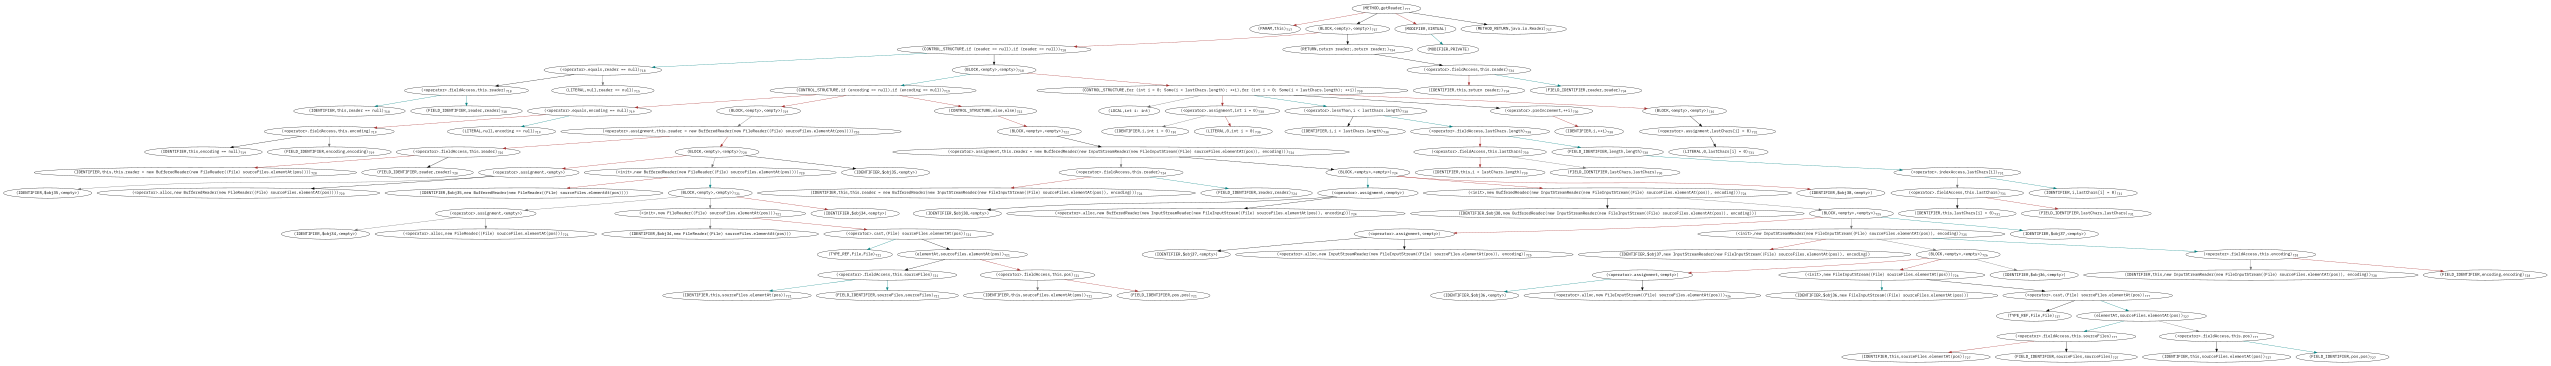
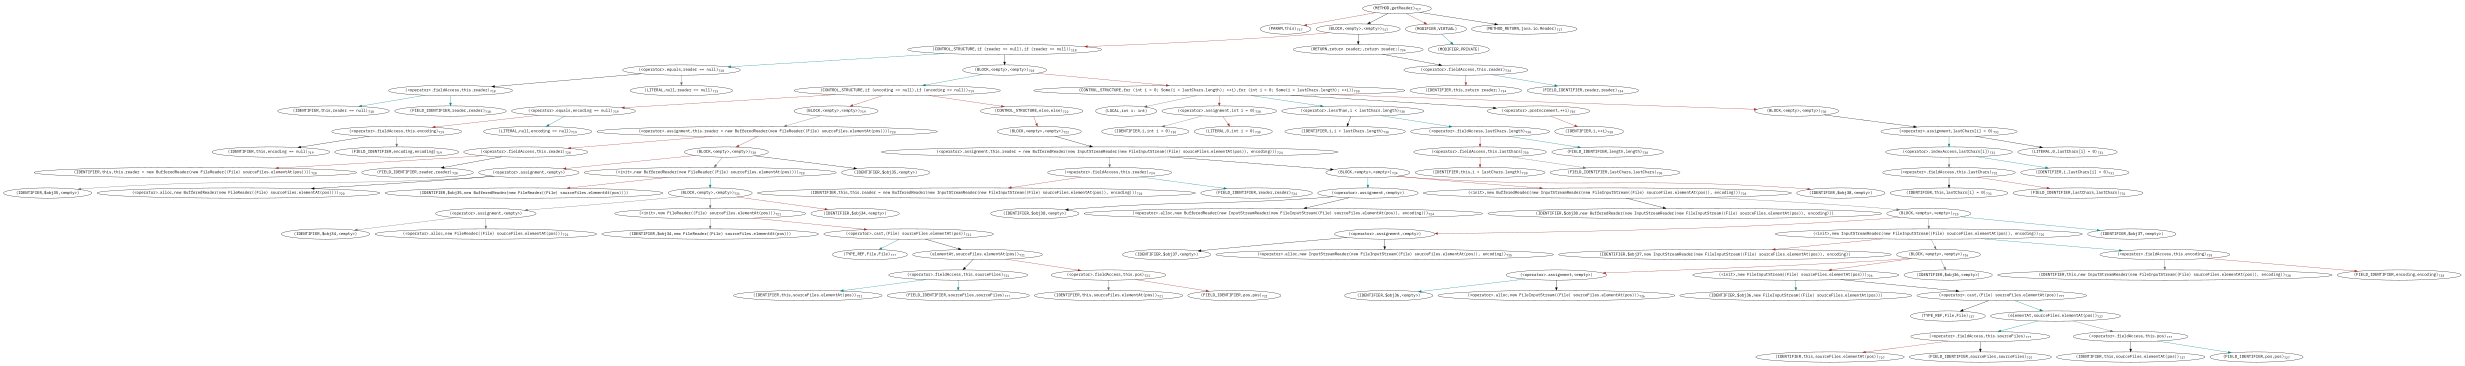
(1063, 49) -> (1074, 49)
(1773, 164) -> (1949, 140)
